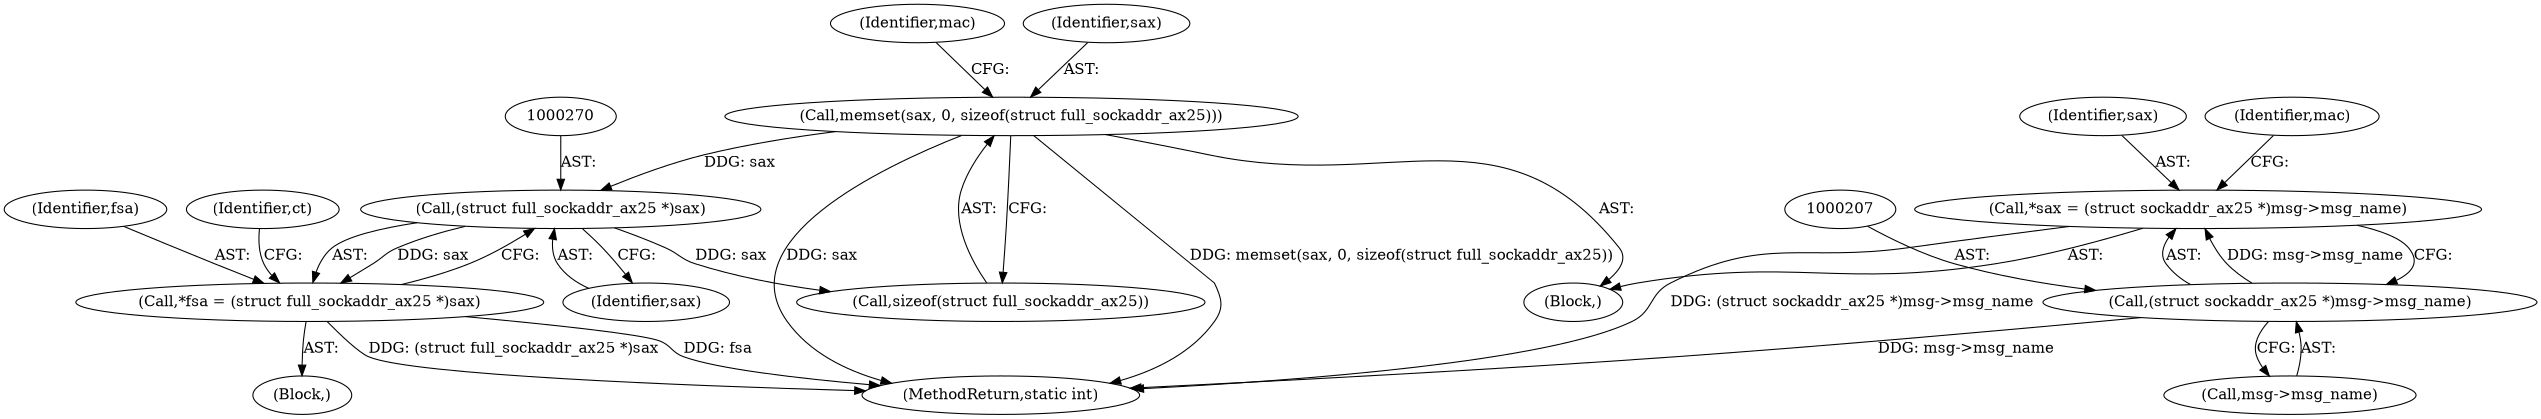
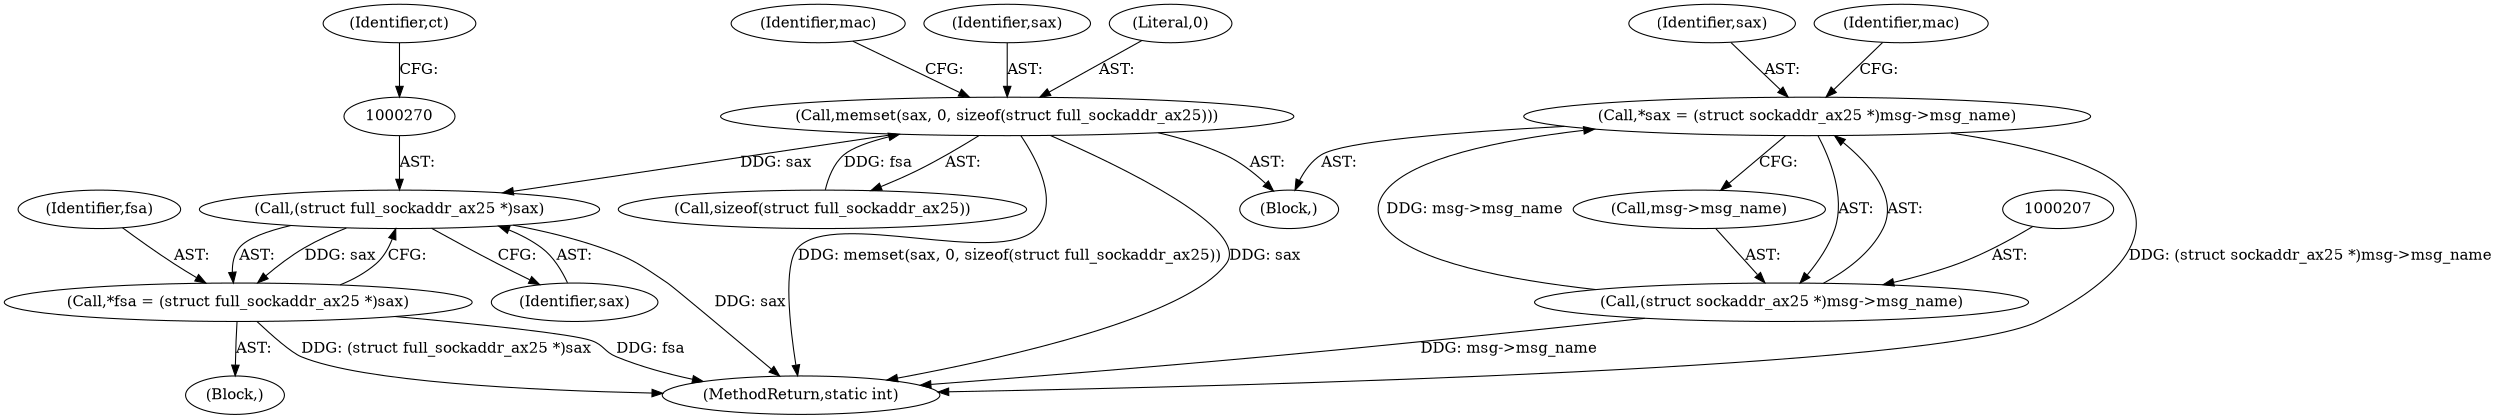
none -> (1171, 23)
(982, 209) -> (878, 163)
(1030, 209) -> (966, 163)
(260, 253) -> (399, 65)
(2436, 256) -> (1858, 209)
(714, 269) -> (654, 274)
(2256, 344) -> (1757, 160)
